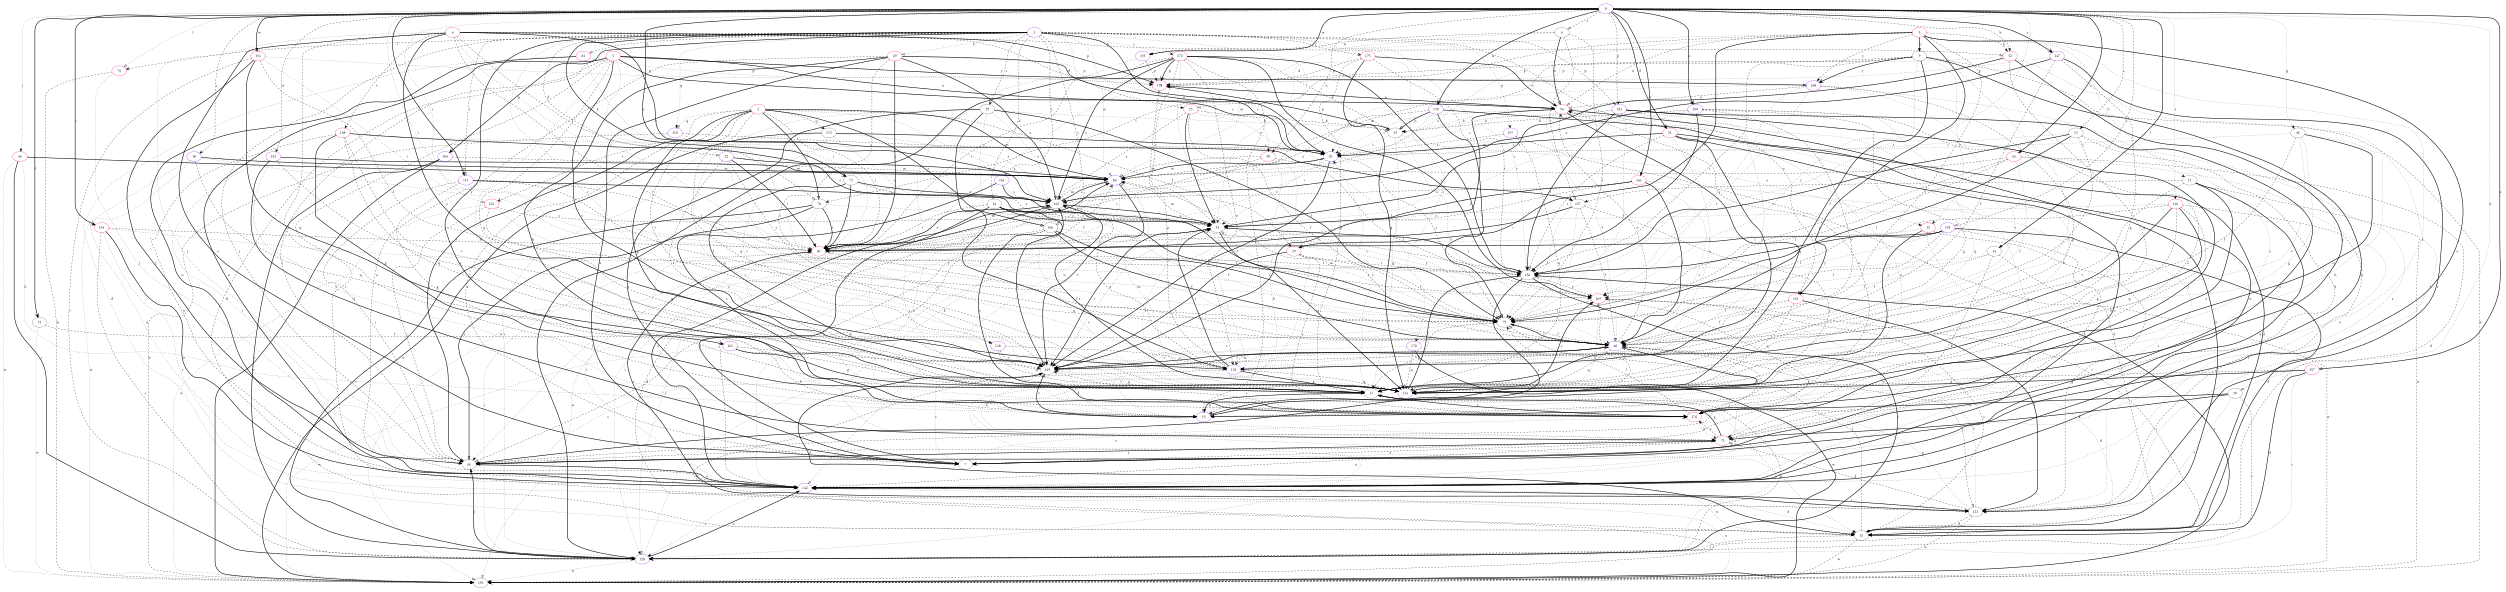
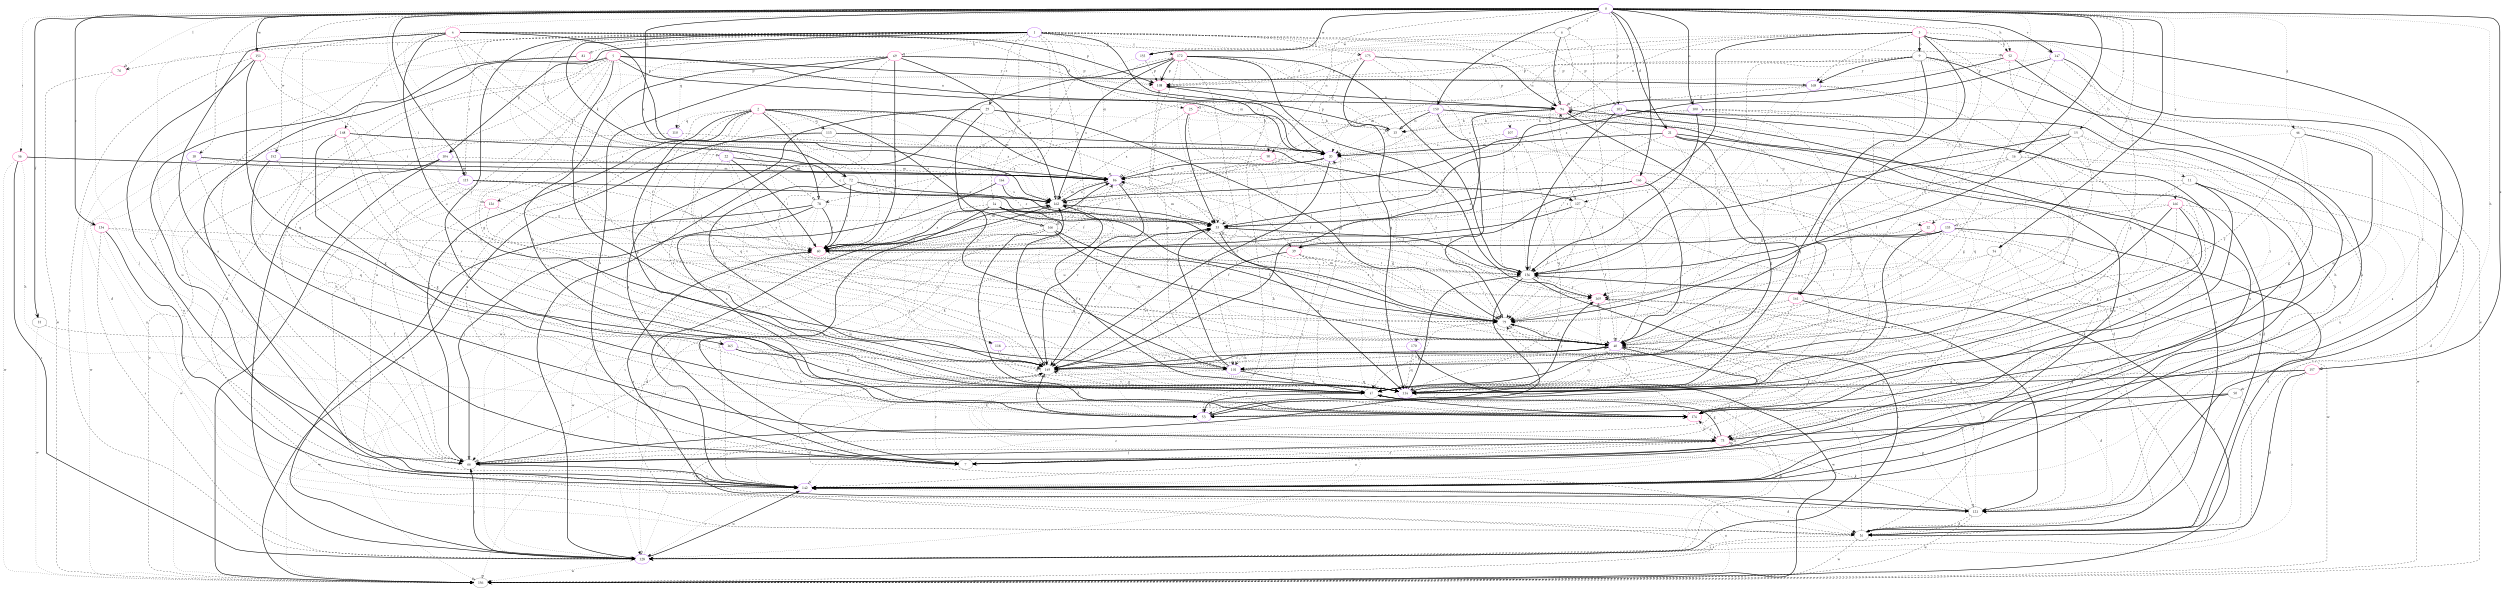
(1471, 63) -> (1471, 63)
(2014, 157) -> (2014, 157)
(1185, 475) -> (1185, 475)
